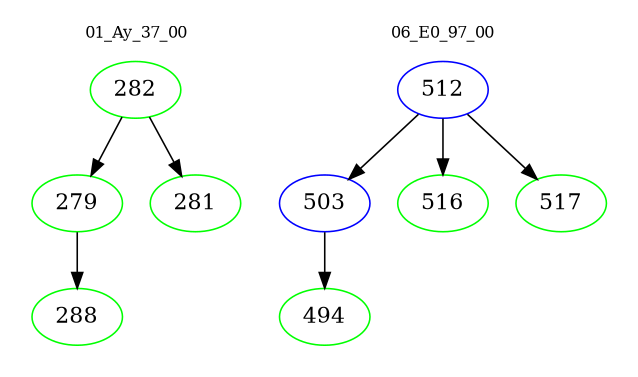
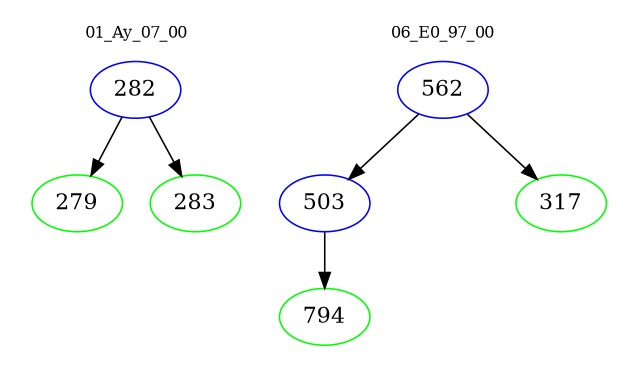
(136, 34) -> (136, 34)
(136, 90) -> (136, 90)
(443, 90) -> (443, 90)
(195, 203) -> (195, 203)
(443, 203) -> none
(561, 203) -> (561, 203)
(77, 317) -> none
(325, 317) -> (325, 317)
